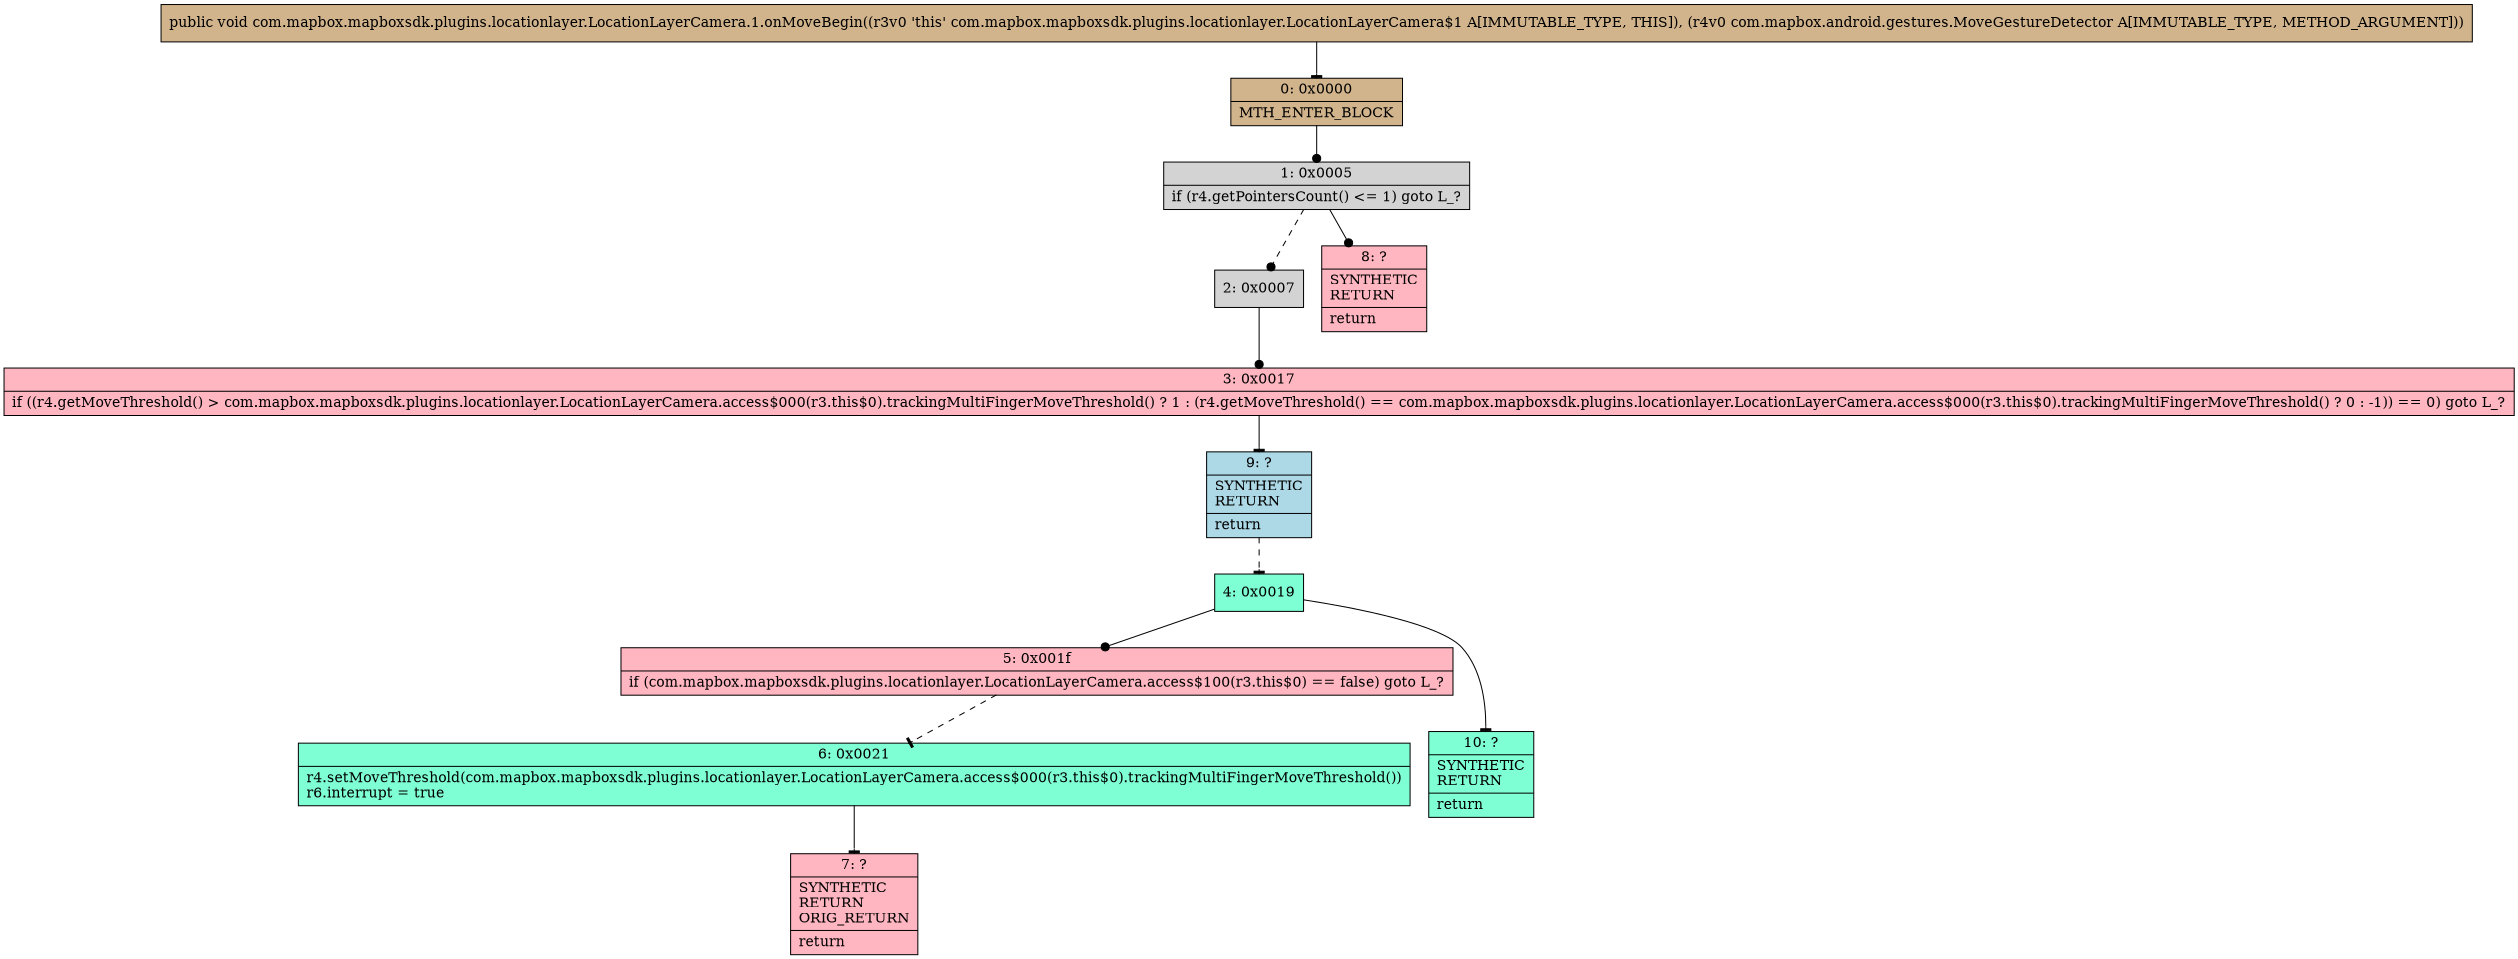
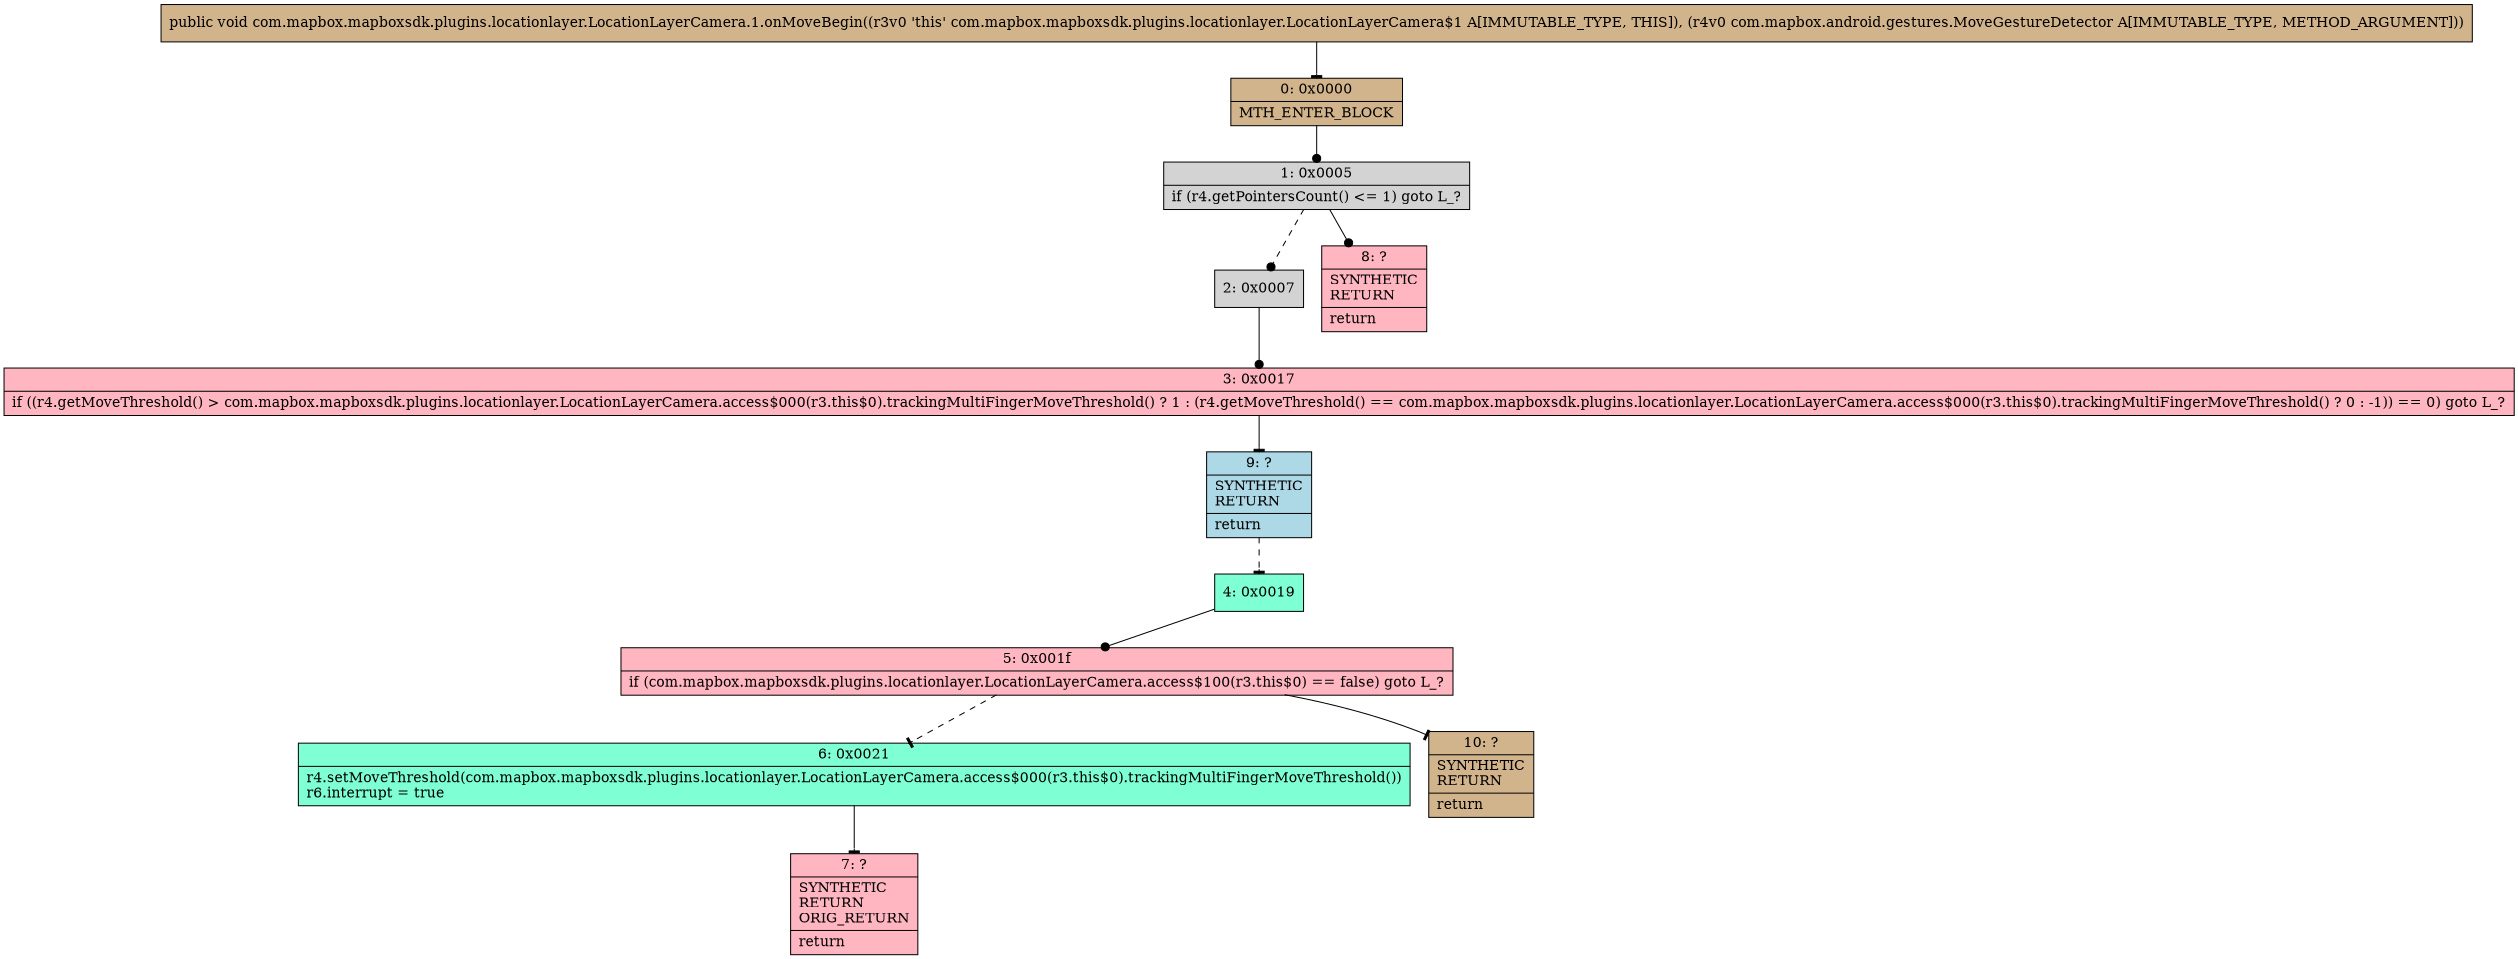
(1426, 628) -> (1355, 711)
(1481, 774) -> (1481, 774)
